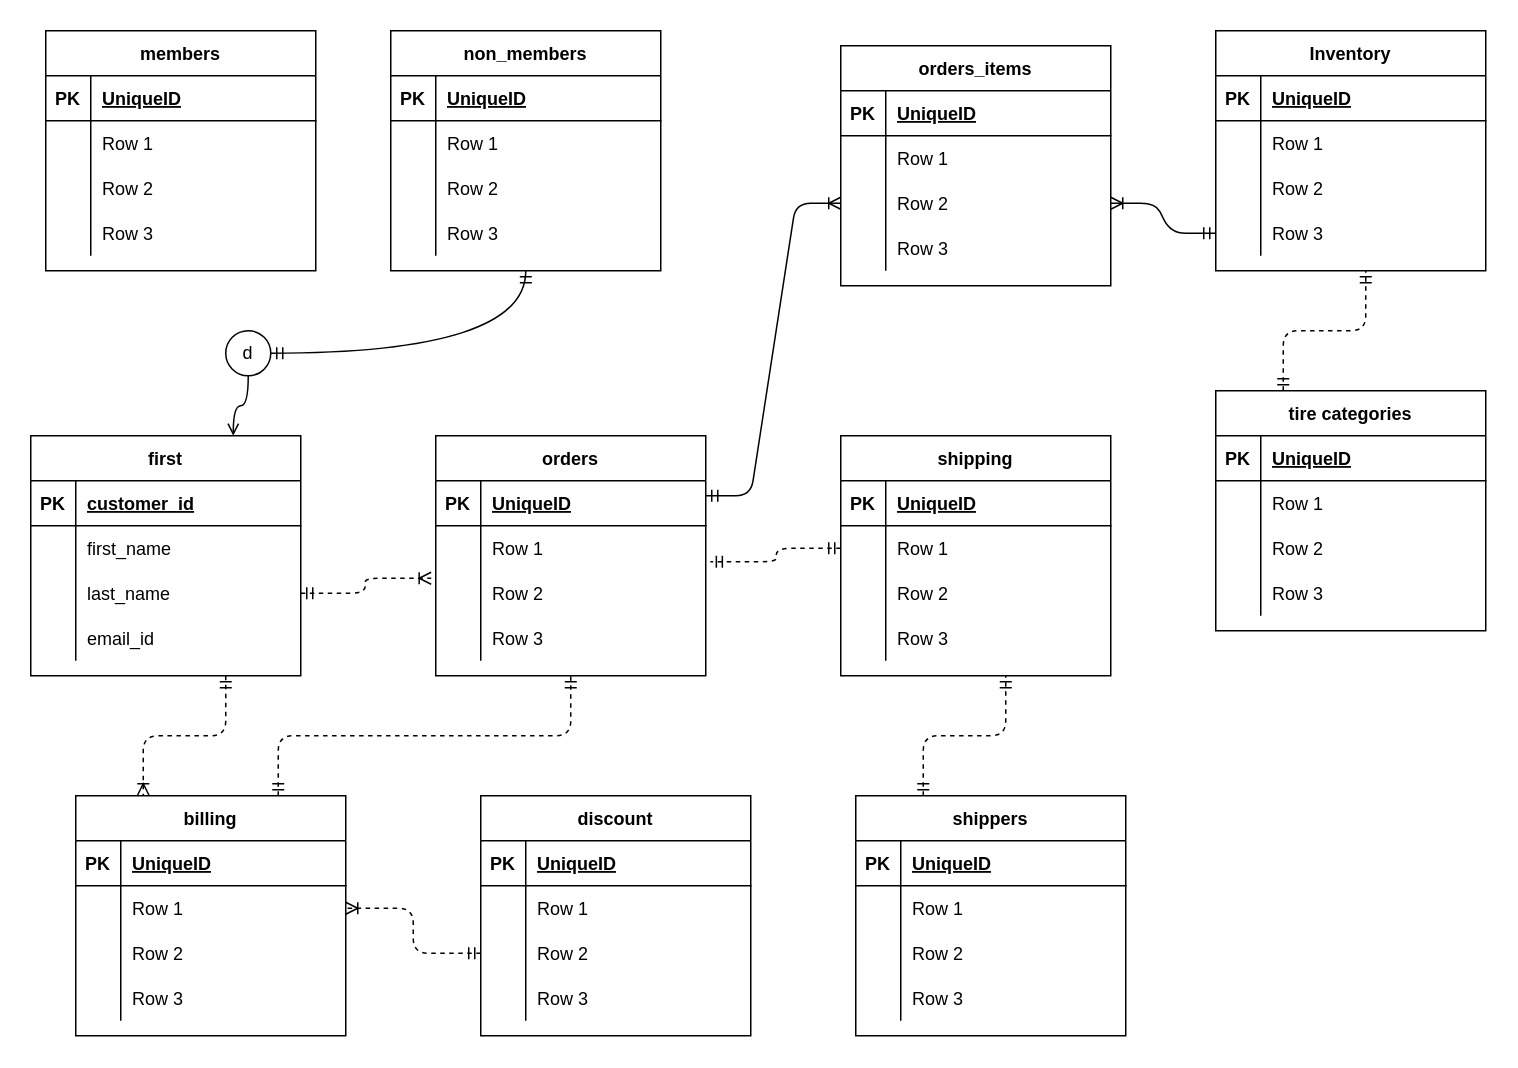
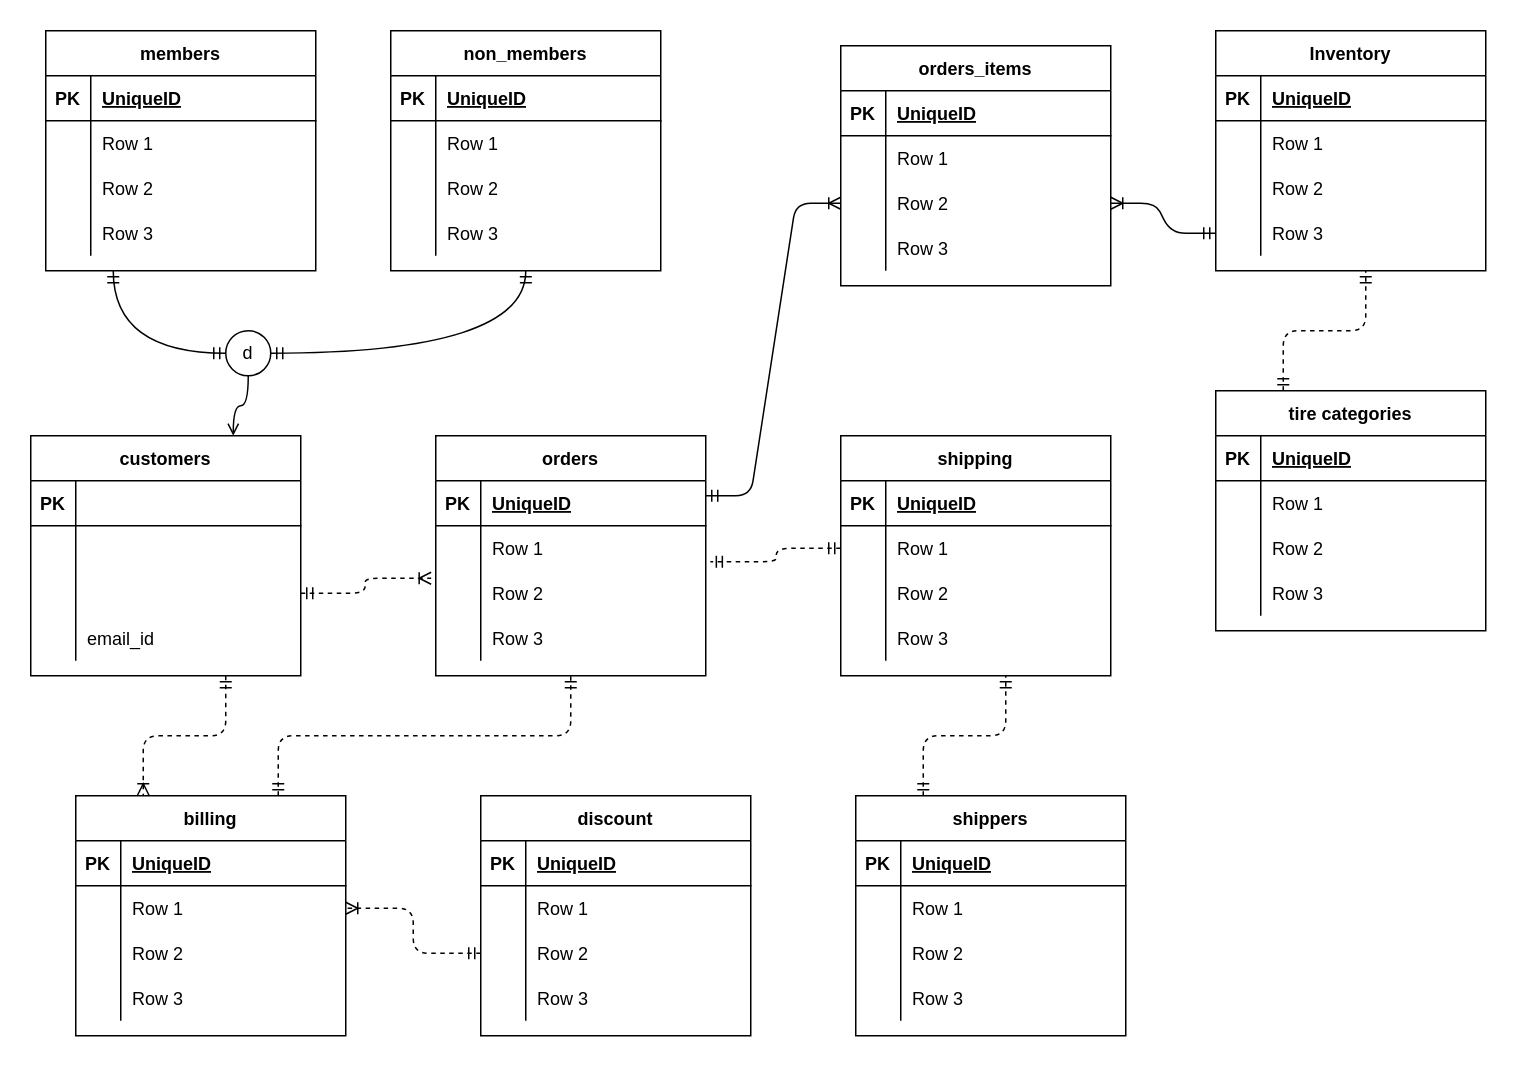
none -> (150, 338)
(165, 459) -> (165, 459)
(188, 503) -> none
(188, 548) -> none
(188, 593) -> none
